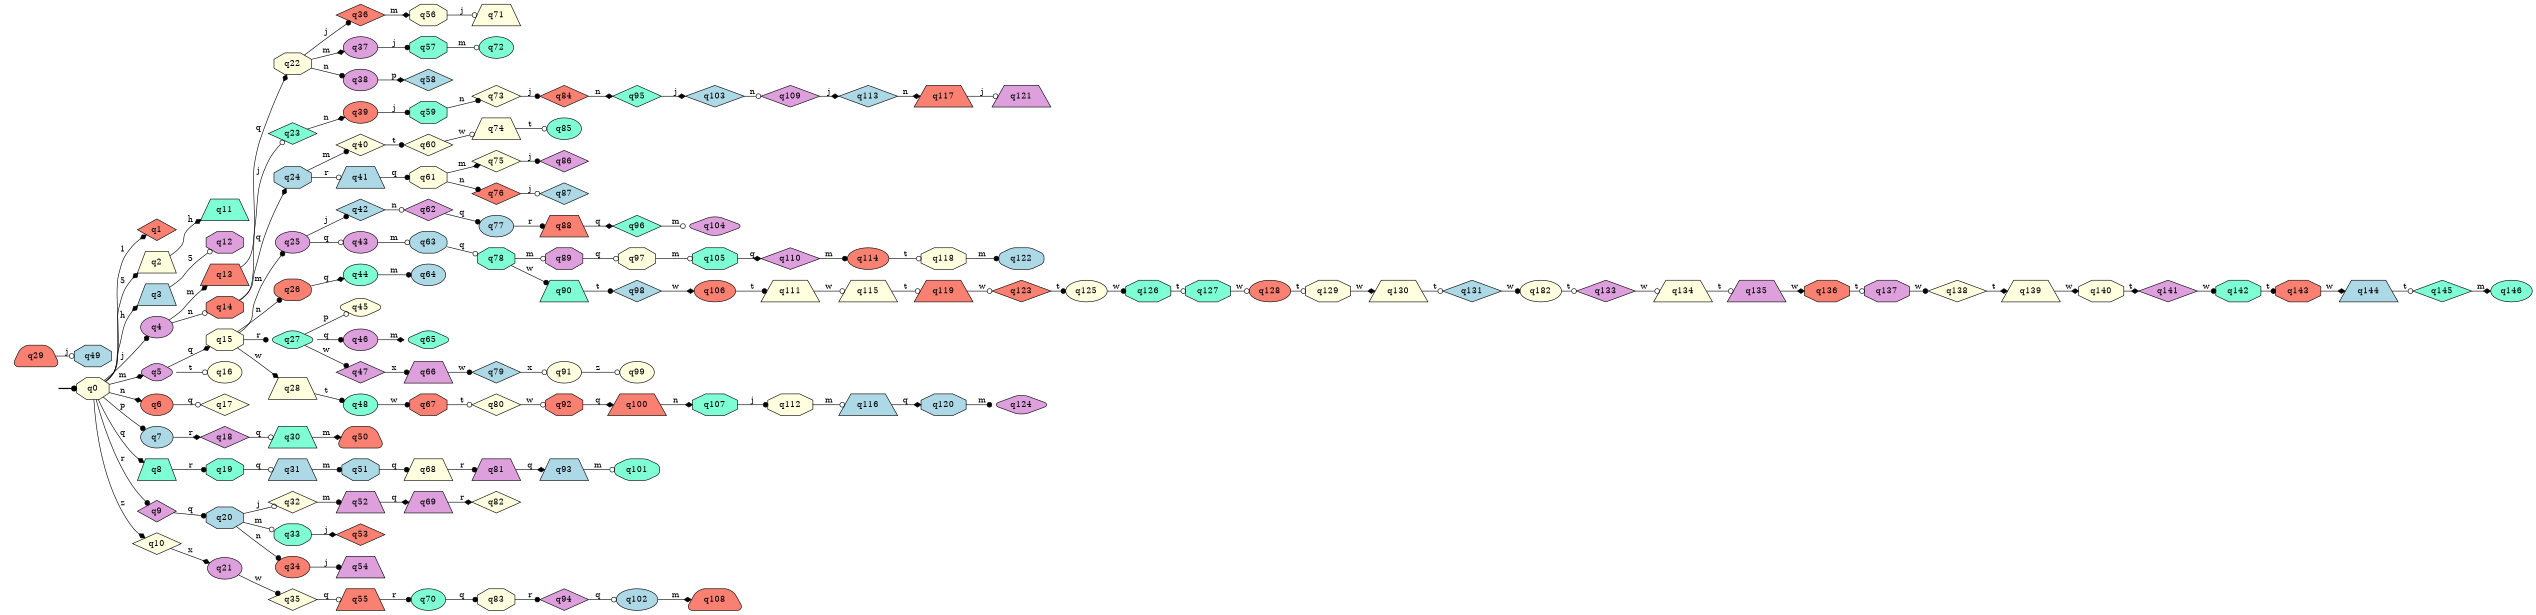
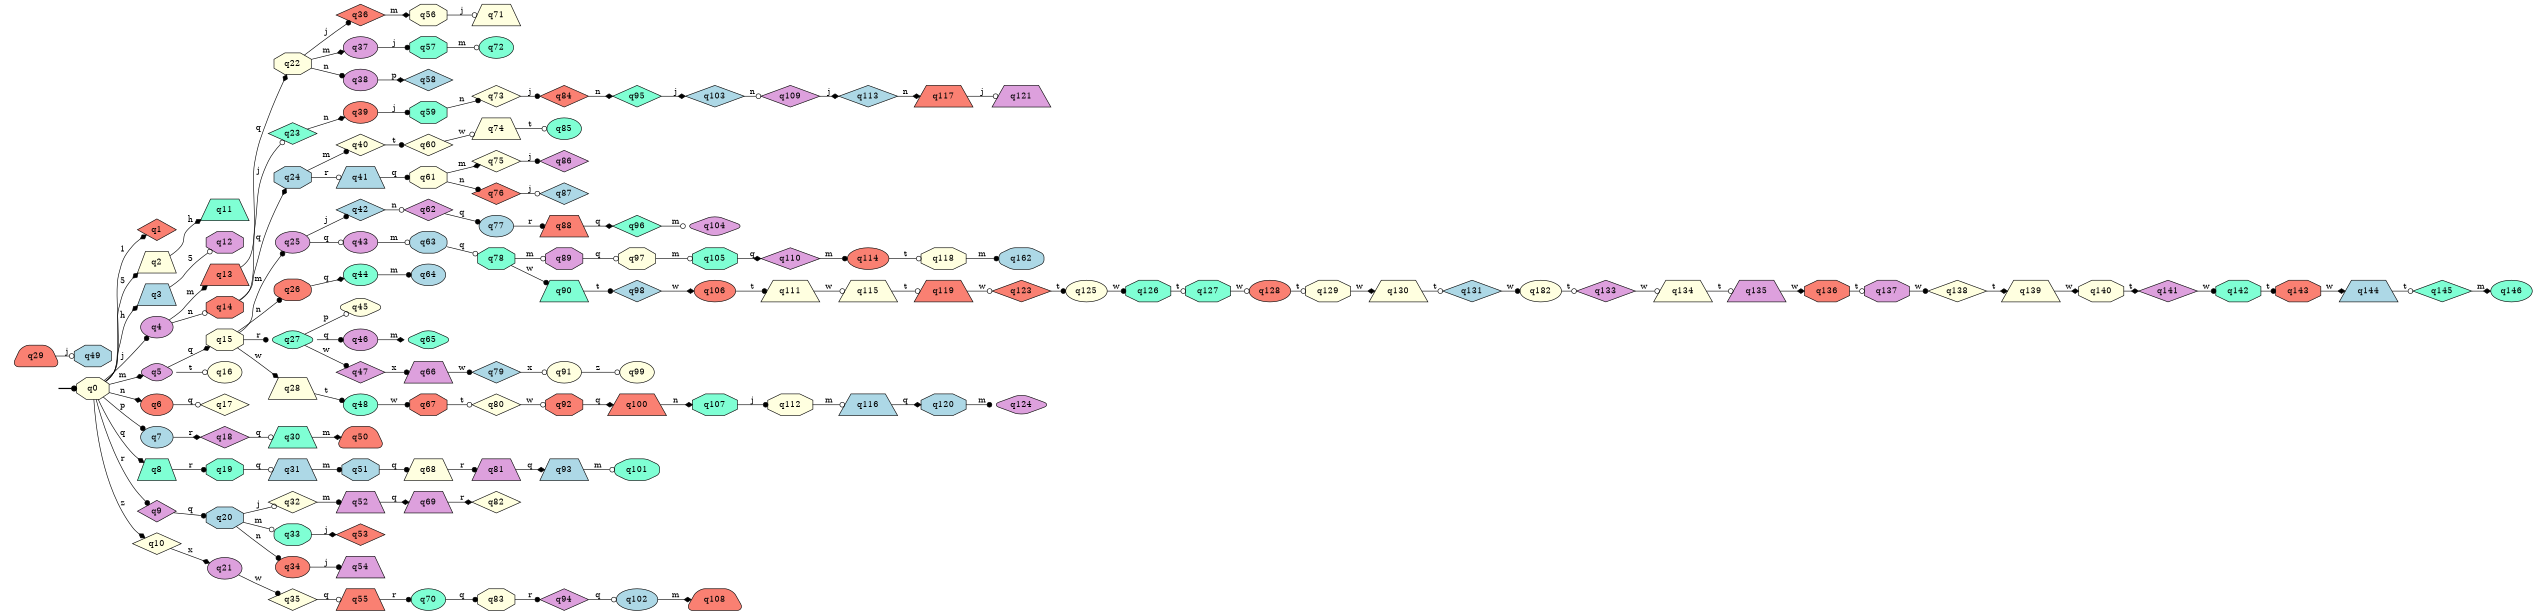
(1021, 259) -> (1021, 259)
